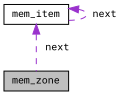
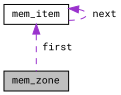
(55, 48) -> (55, 48)
